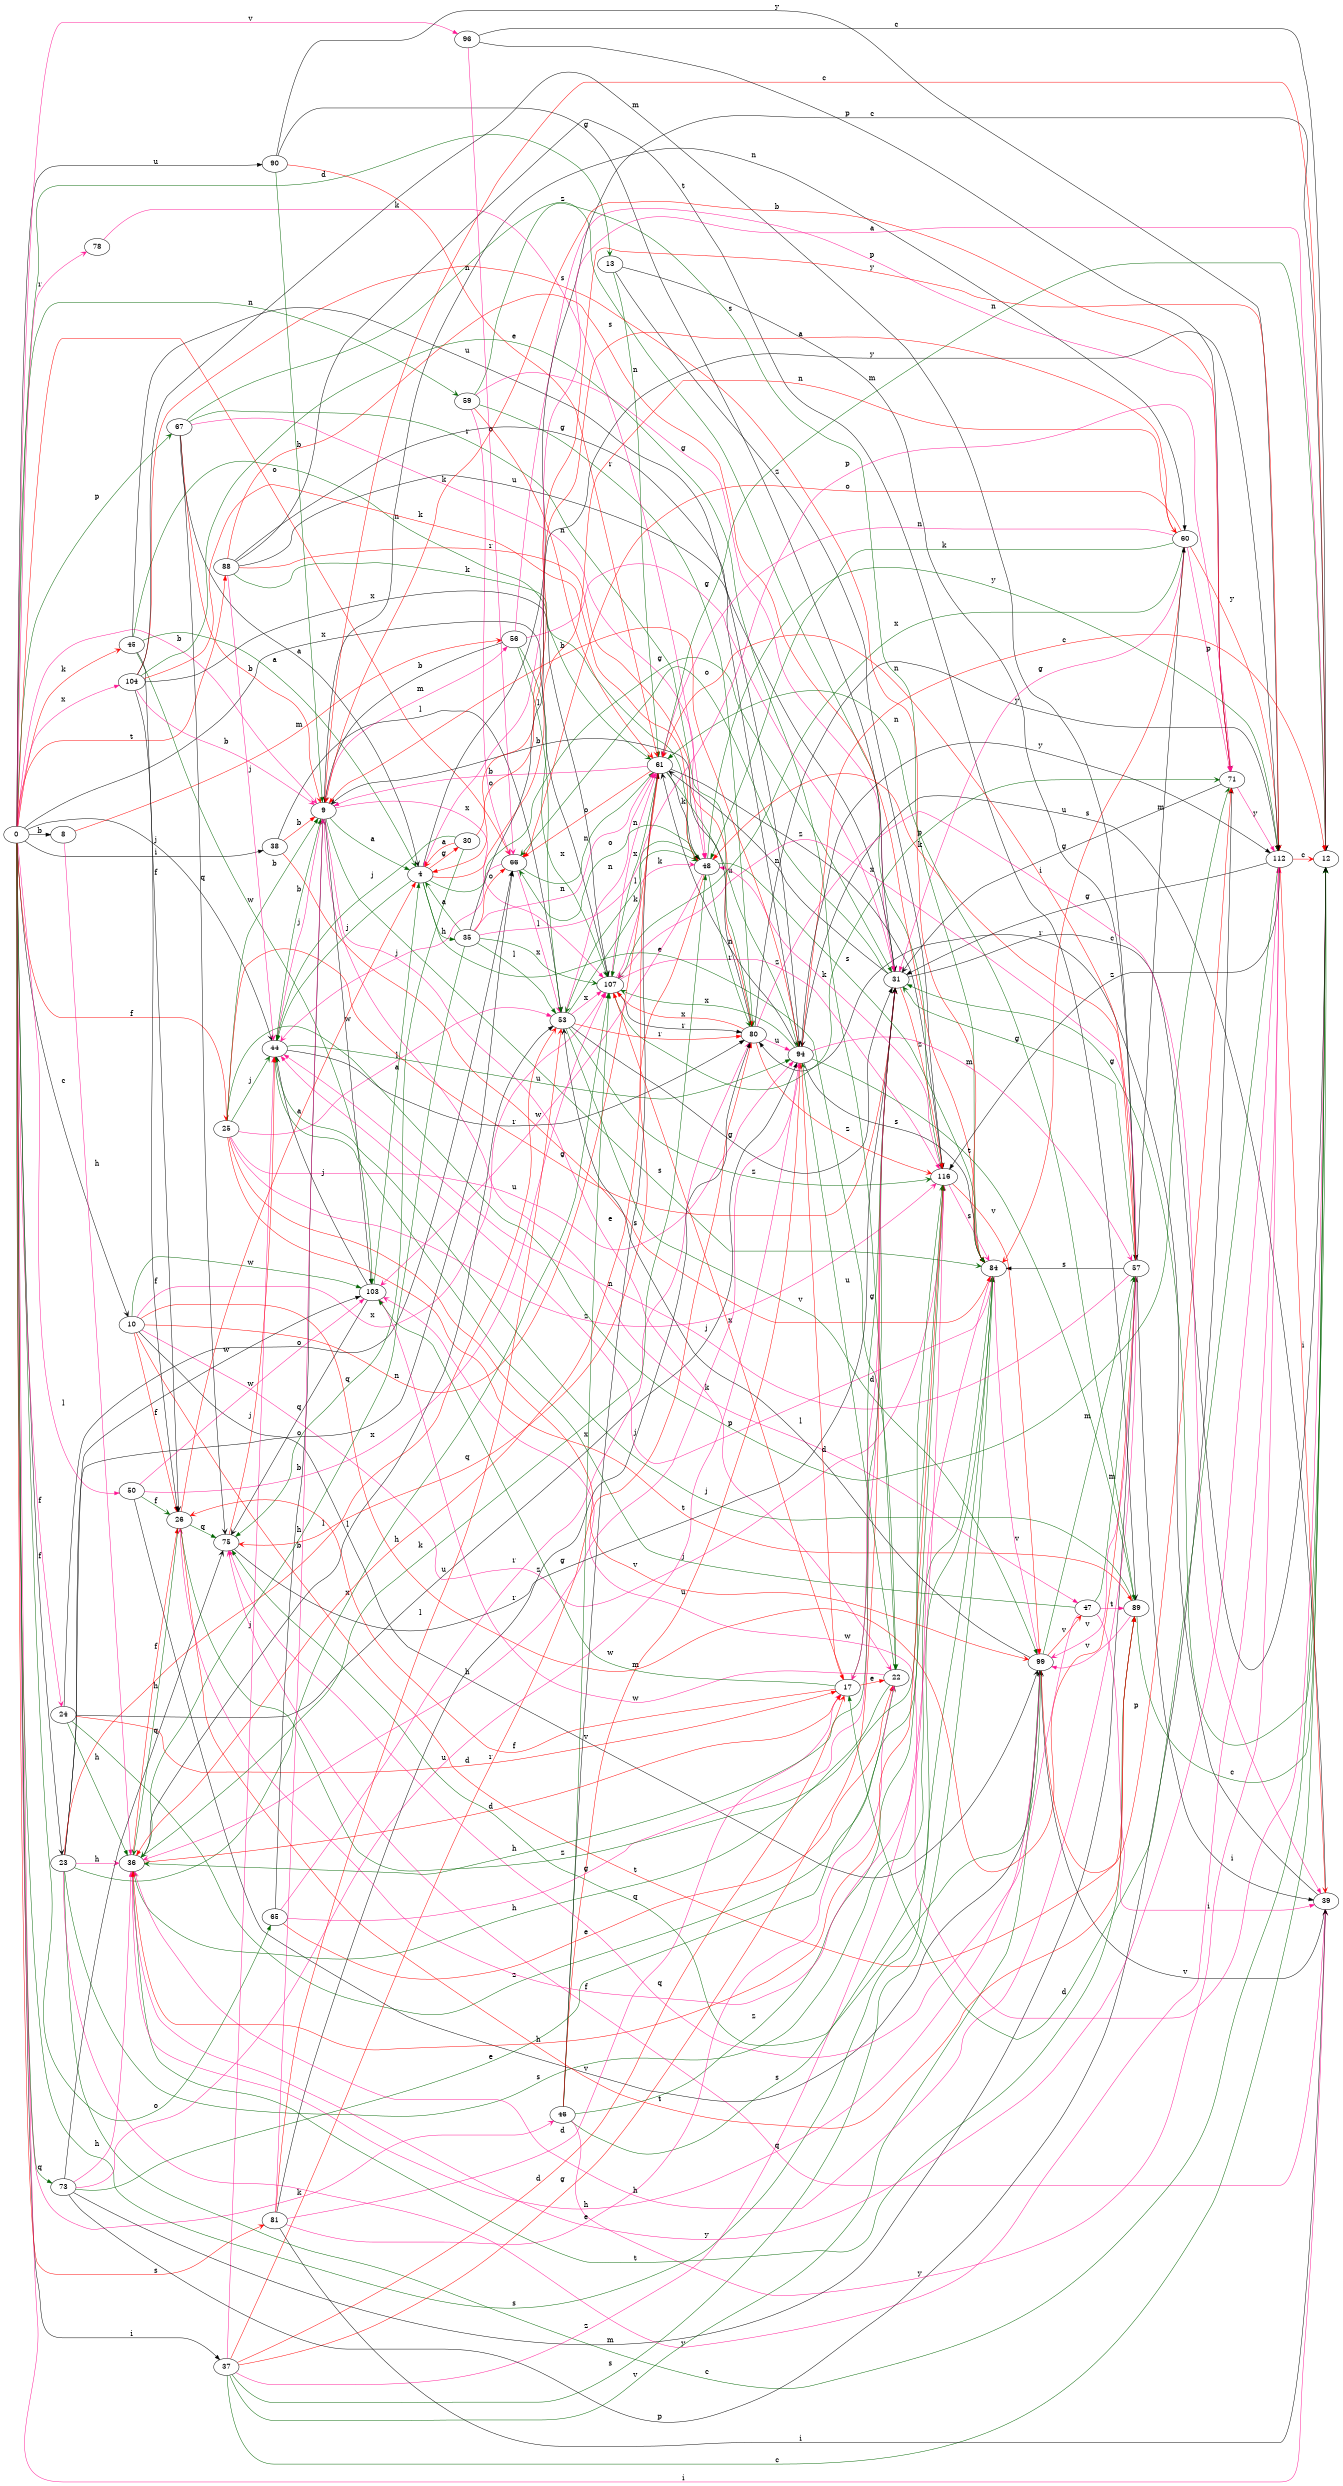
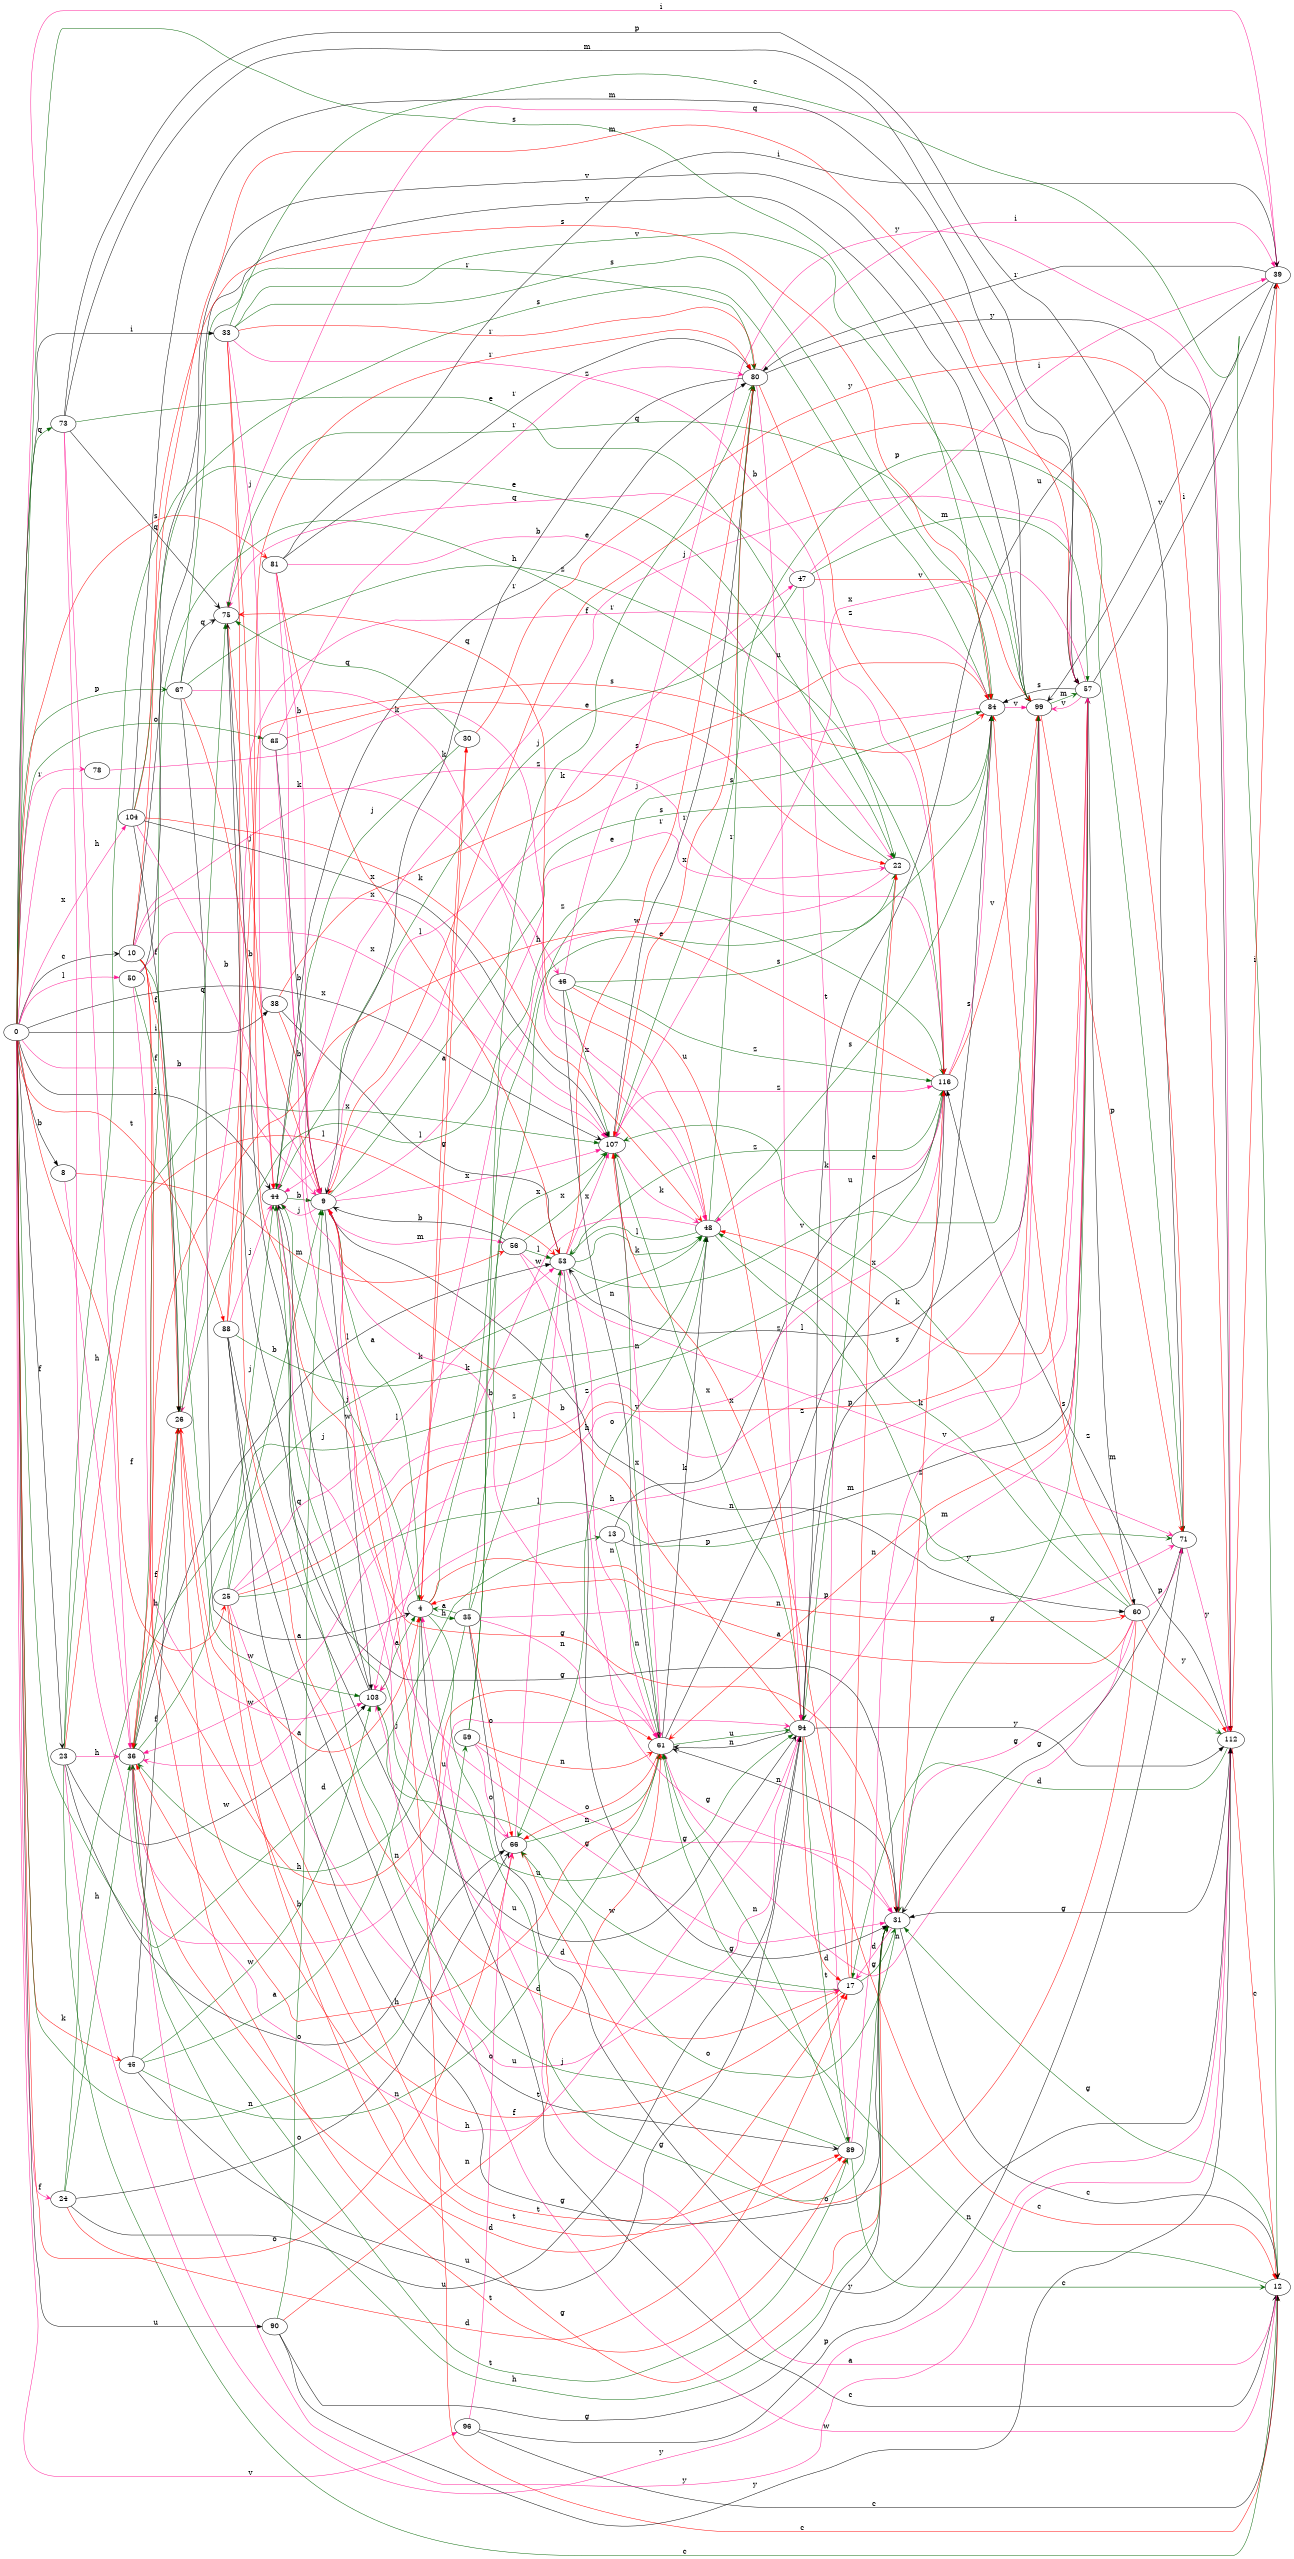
(1063, 1638) -> (950, 580)
(226, 2367) -> (226, 333)
